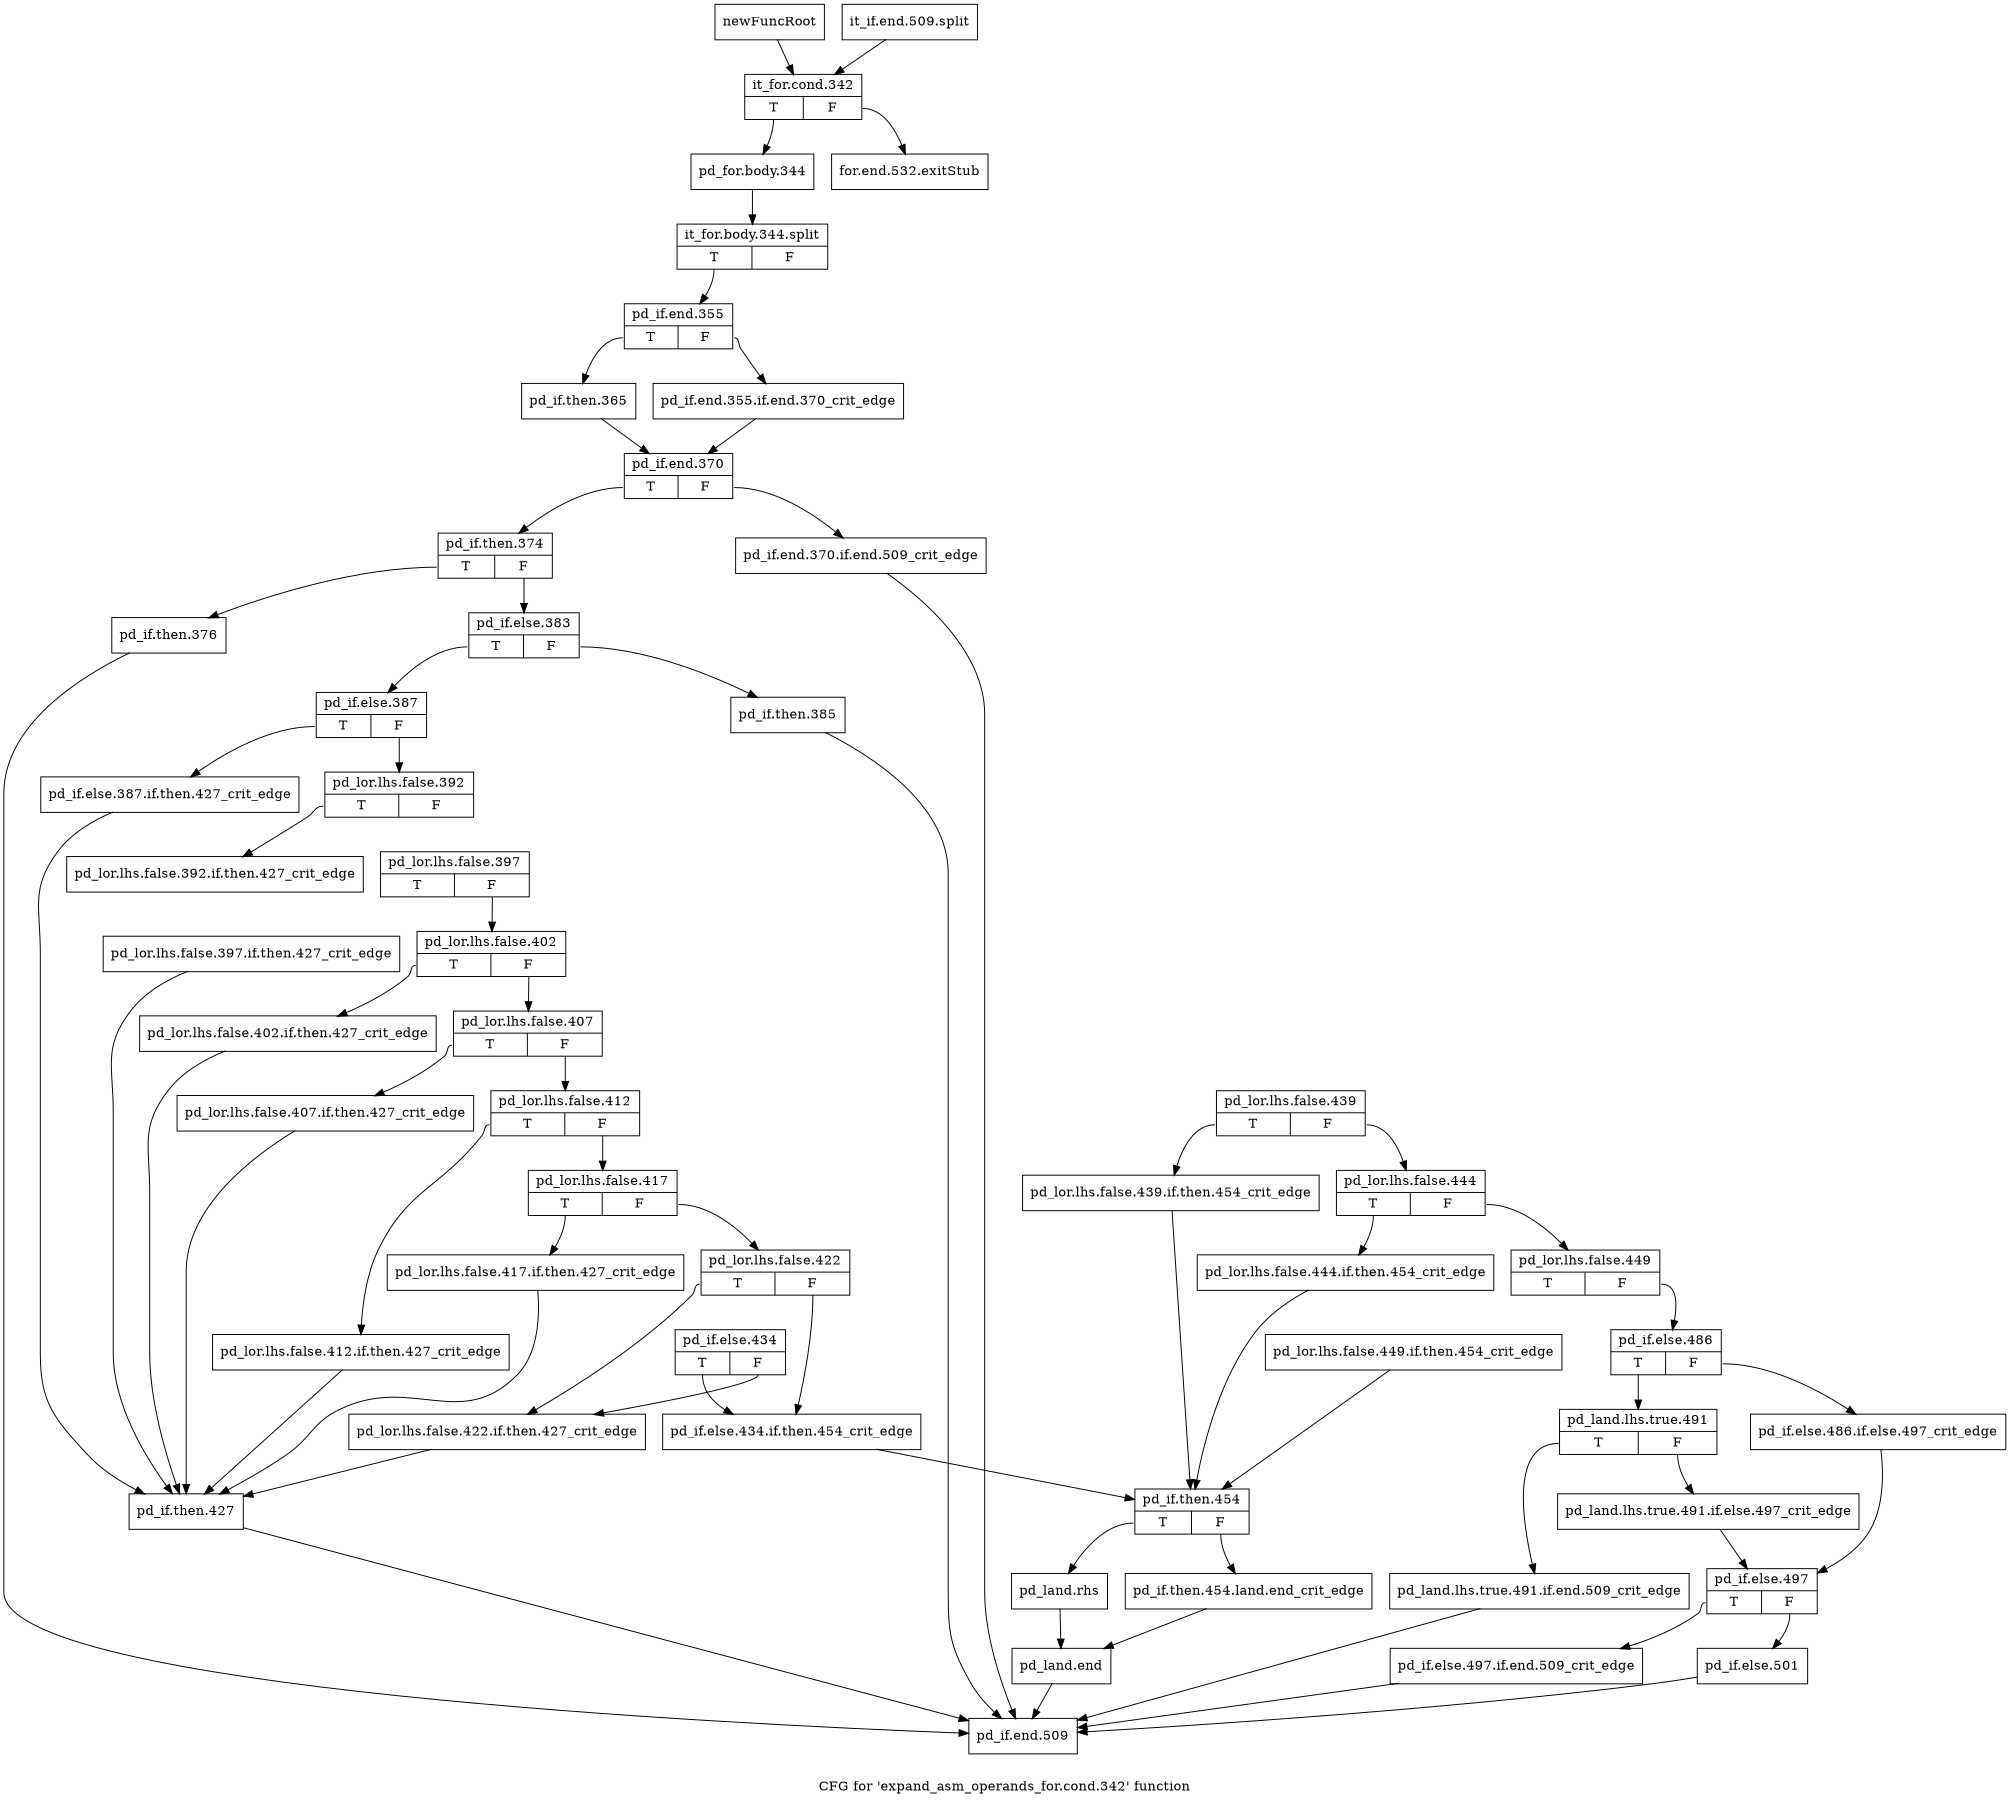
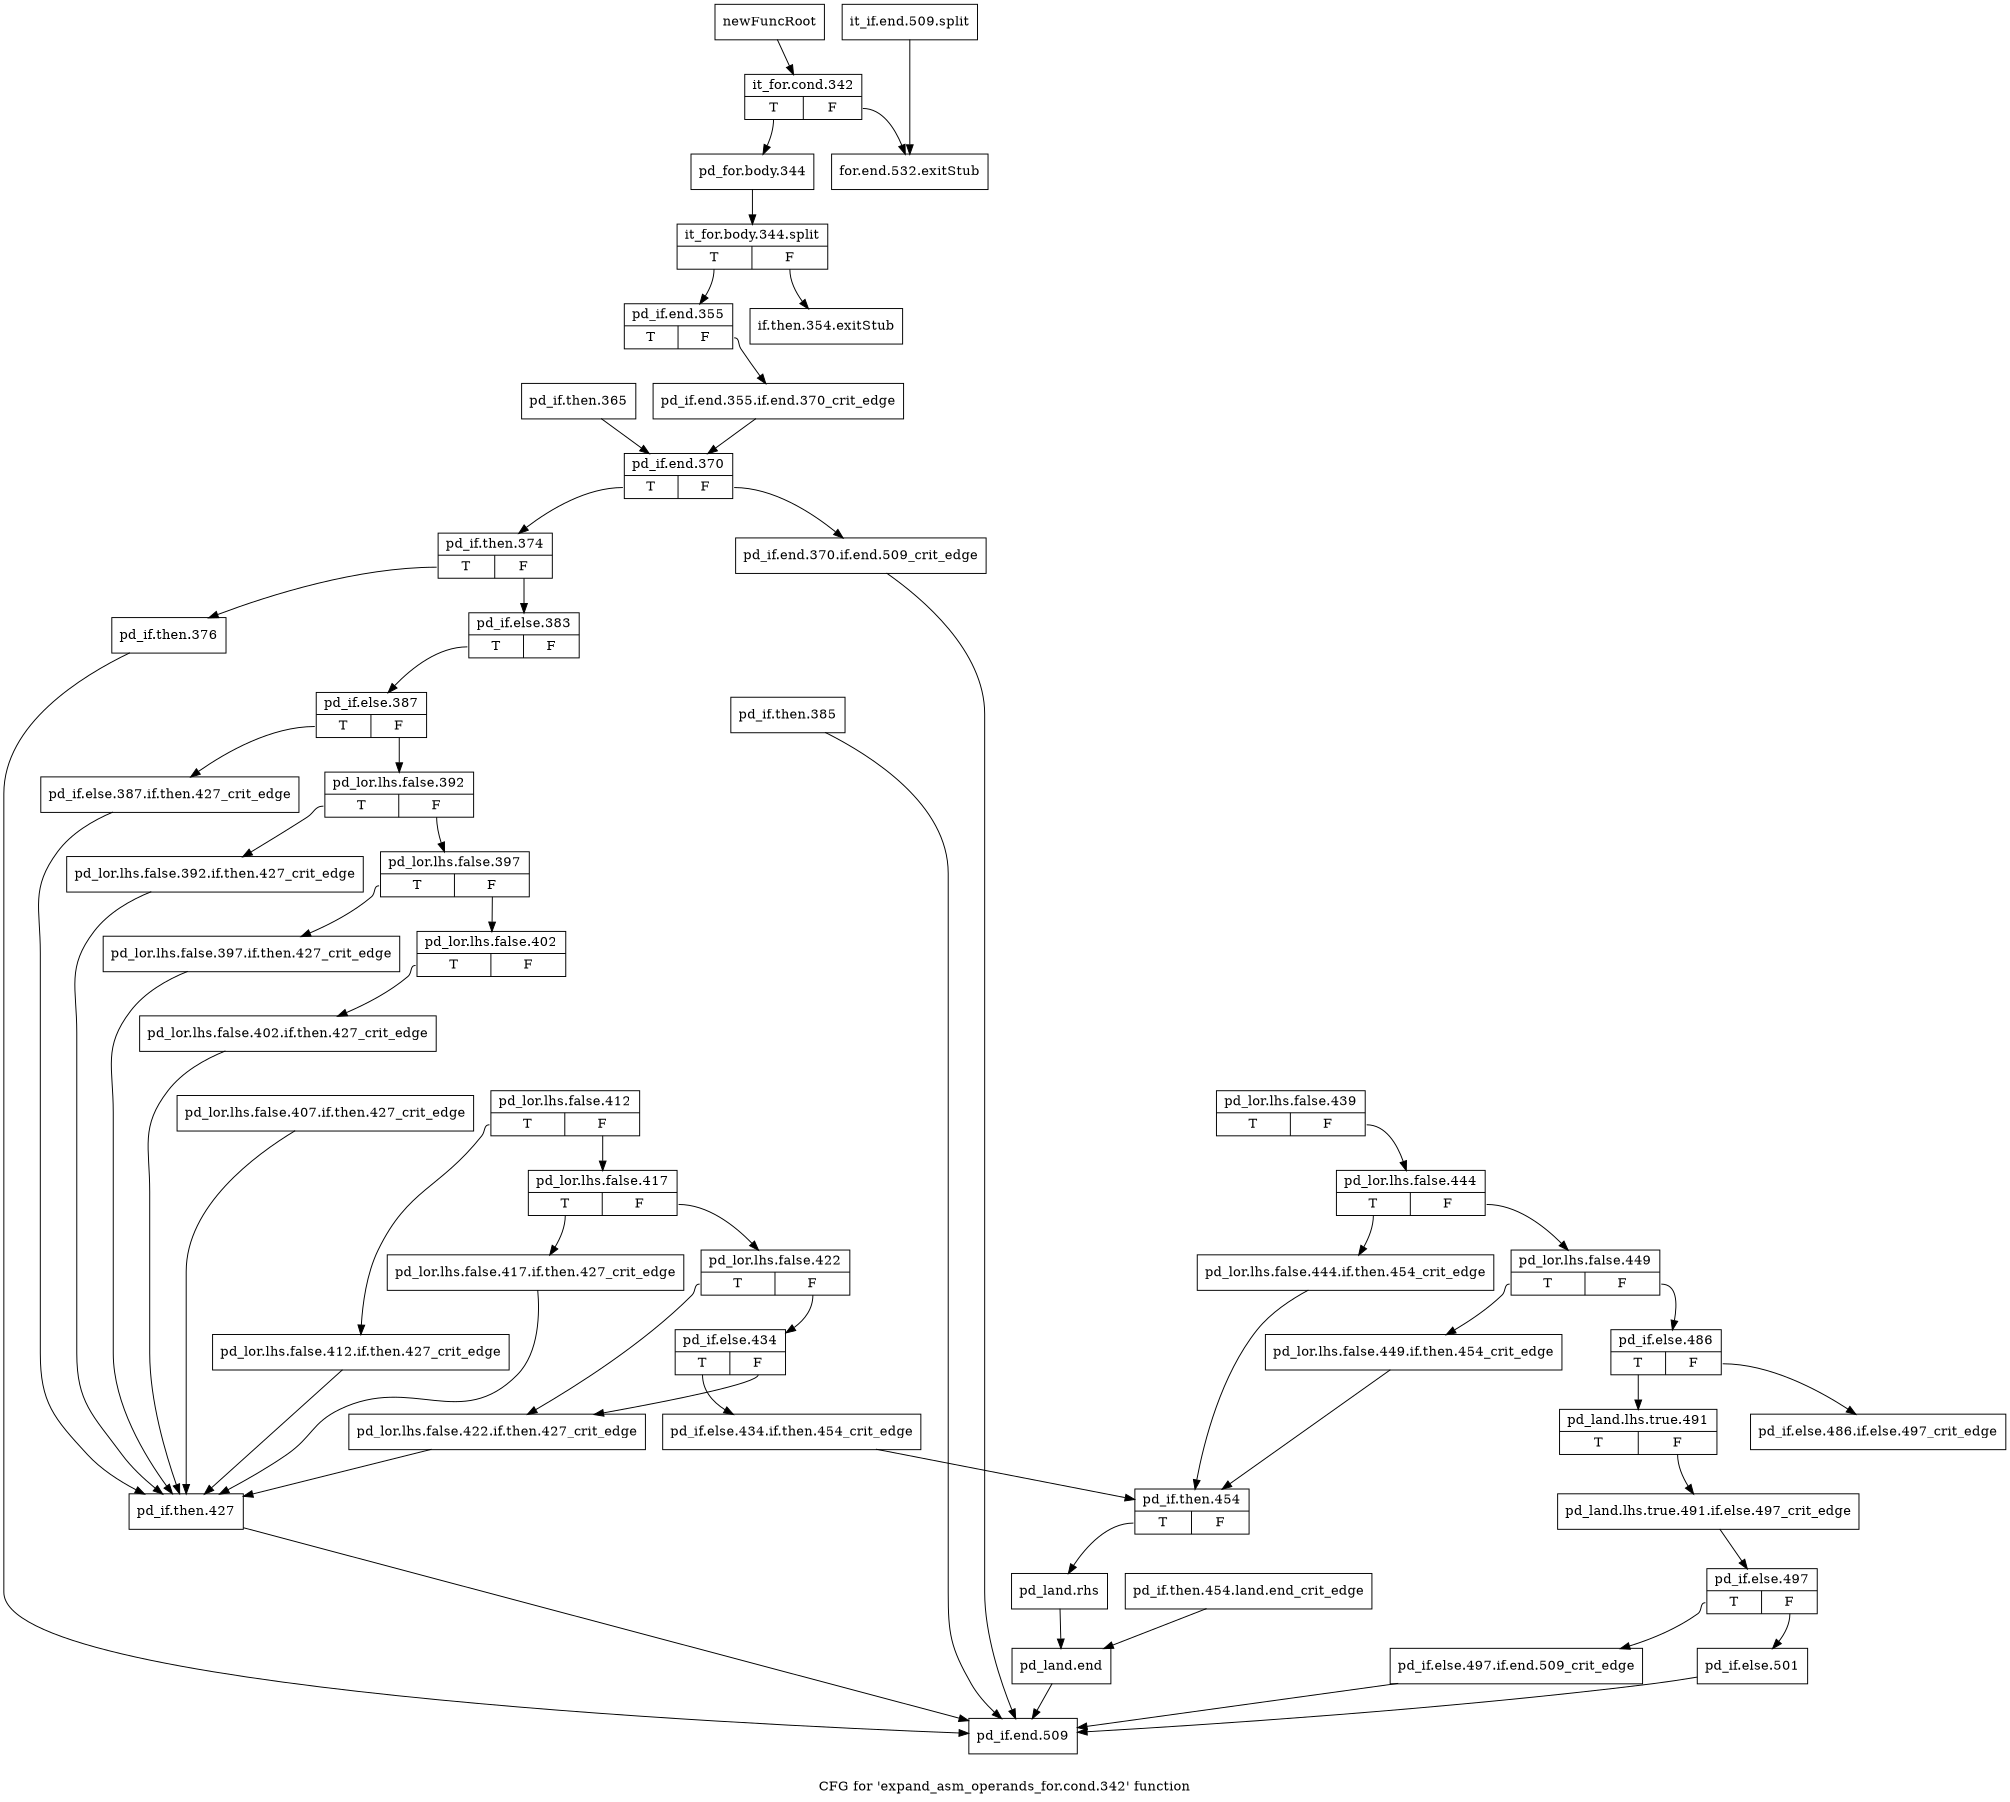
(864, 54) -> (910, 92)
none -> (826, 326)
(599, 350) -> none
(667, 661) -> none
none -> (438, 830)
none -> (348, 913)
(528, 1034) -> none
none -> (77, 1185)
(1171, 1193) -> none
none -> (1485, 1310)
(808, 1350) -> (808, 1314)
(1875, 1519) -> none
(1224, 1550) -> none
(1539, 1591) -> none
